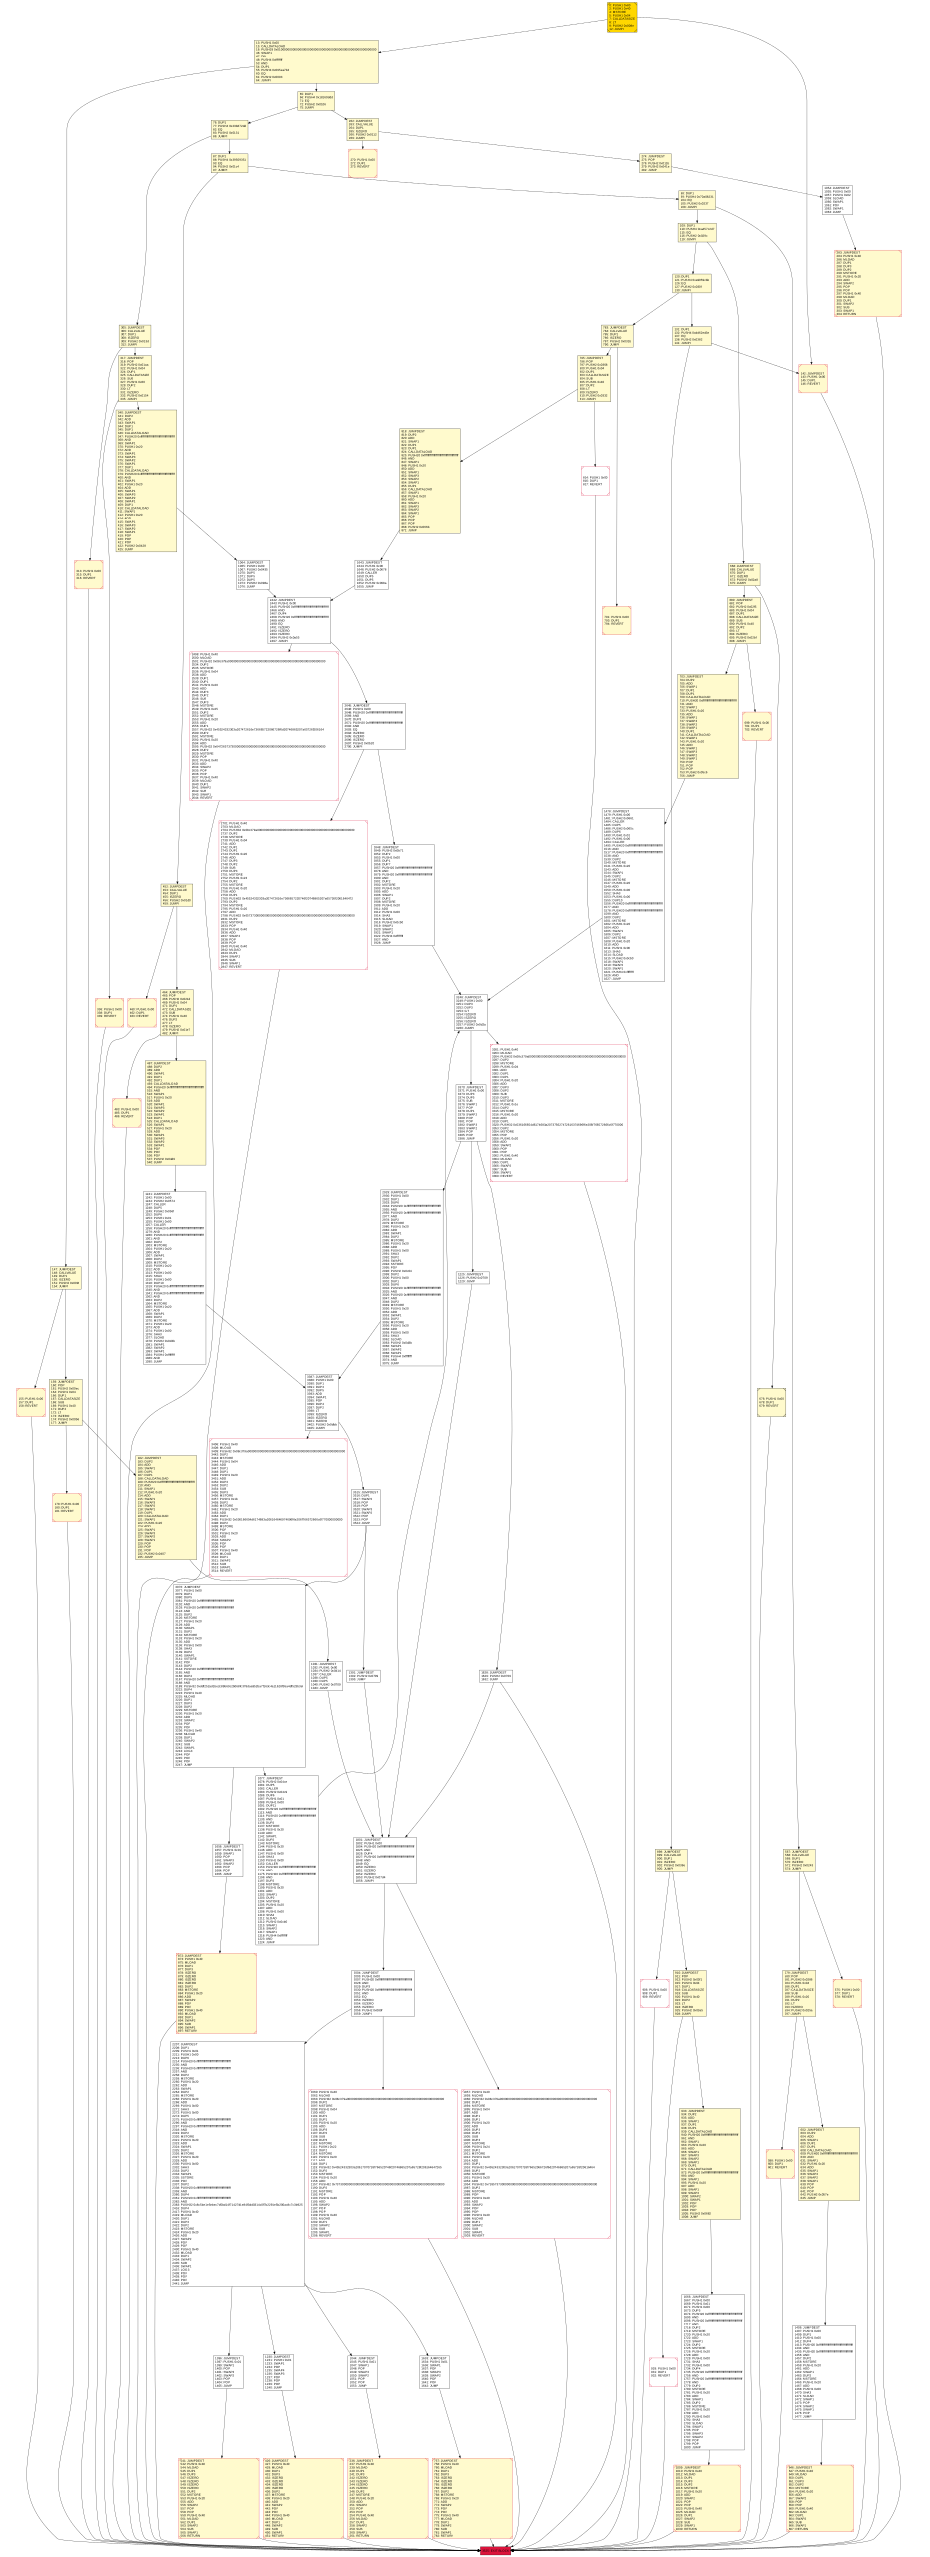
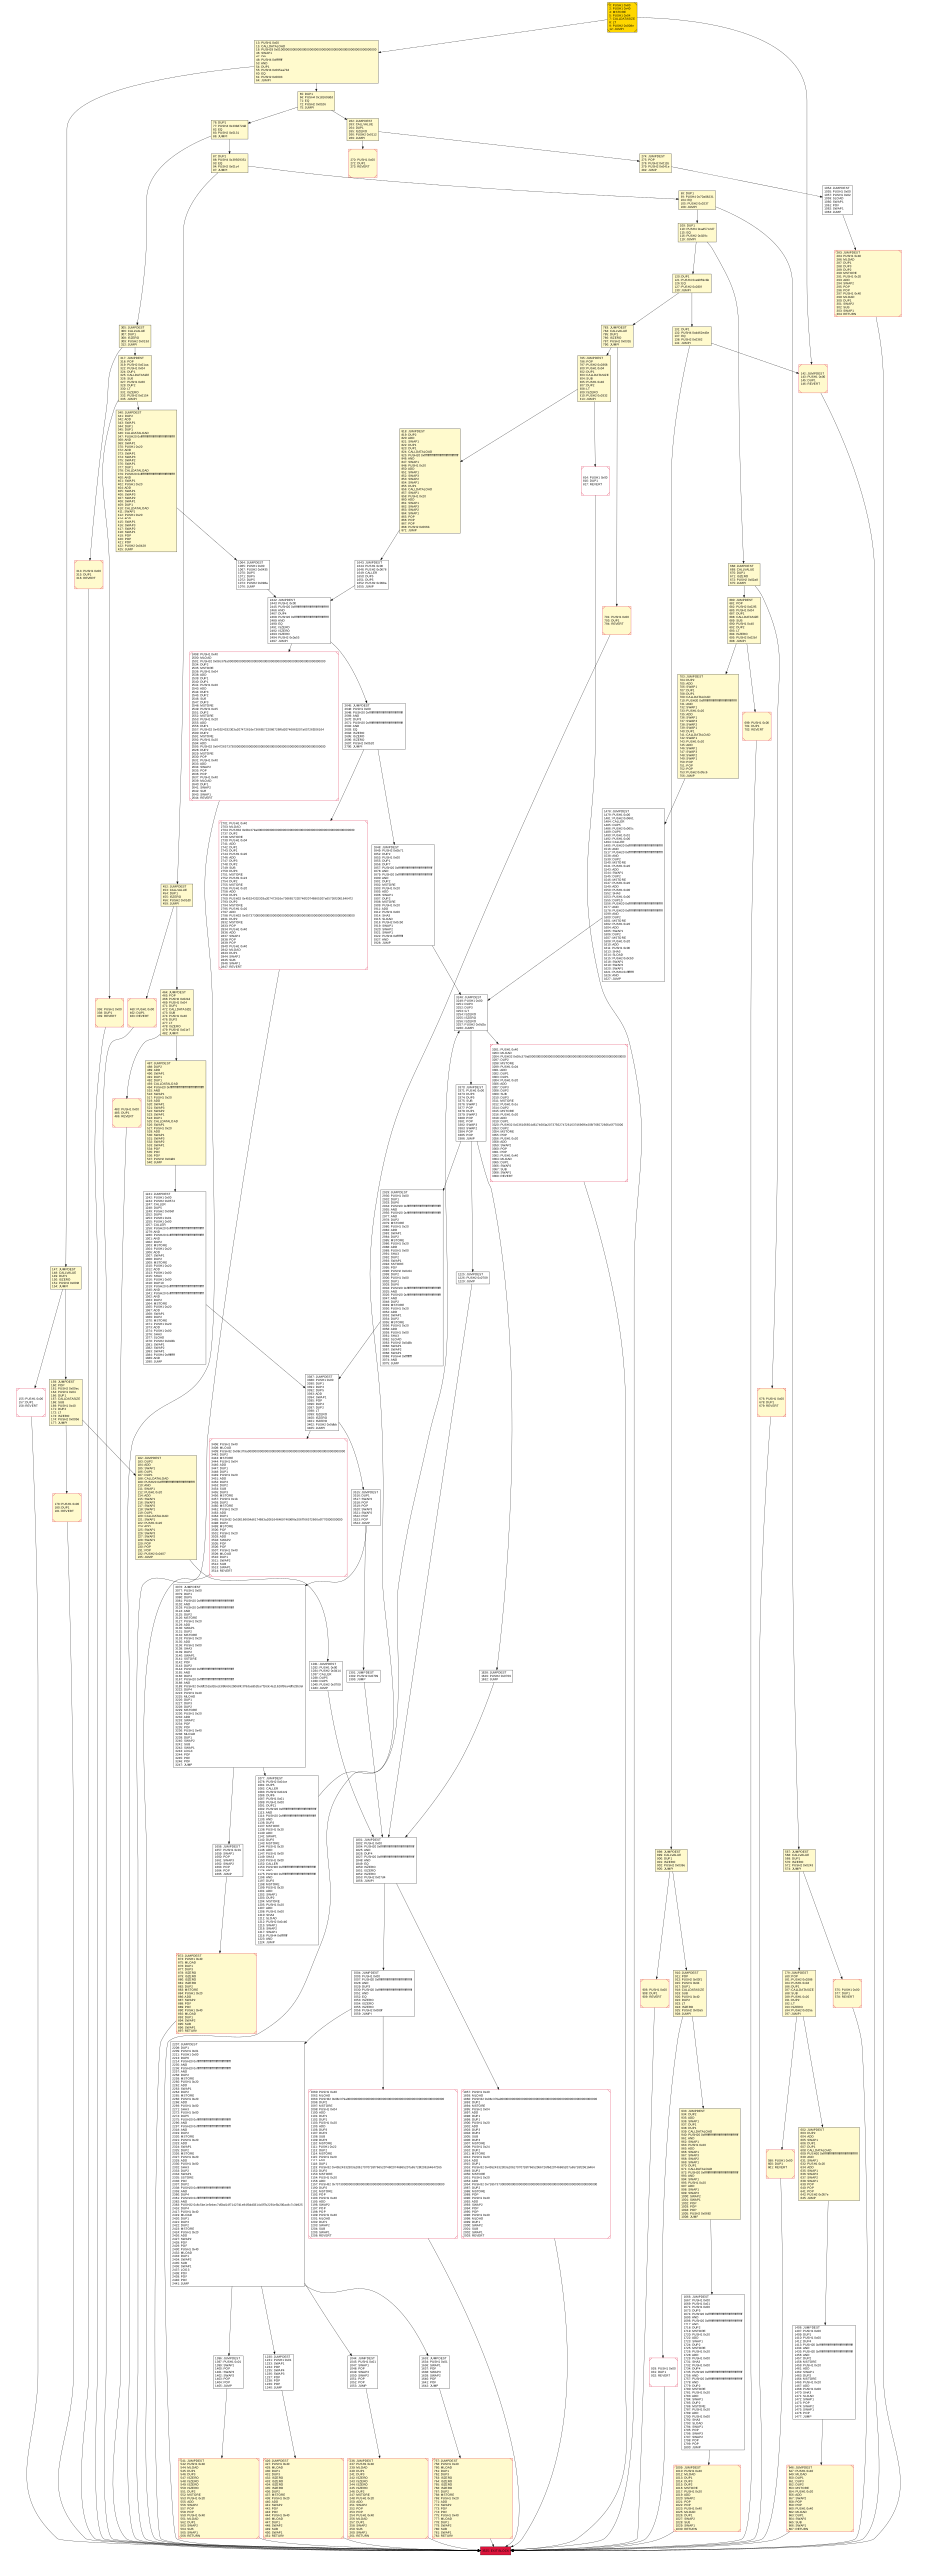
(31, 1402) -> (31, 1402)
(772, 1402) -> (772, 1402)
(655, 1993) -> (655, 1993)
(617, 2126) -> (393, 1724)
